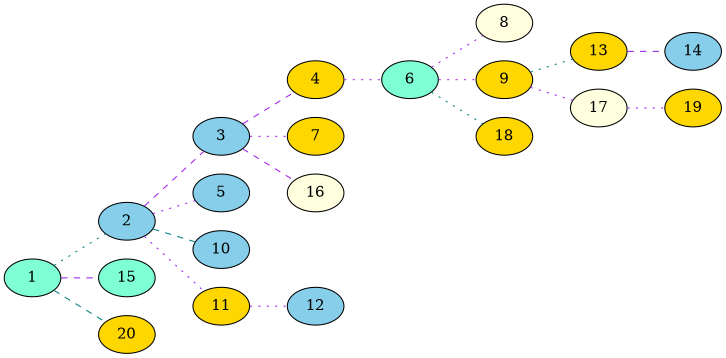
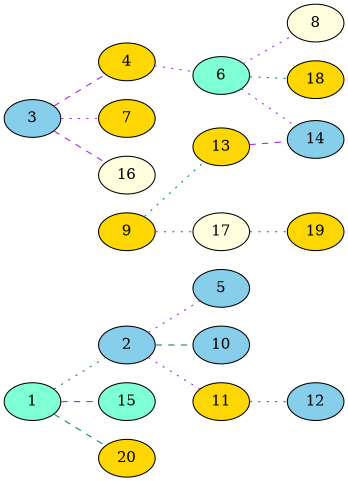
(457, 80) -> (268, 107)
(174, 179) -> none
(269, 306) -> (269, 402)
